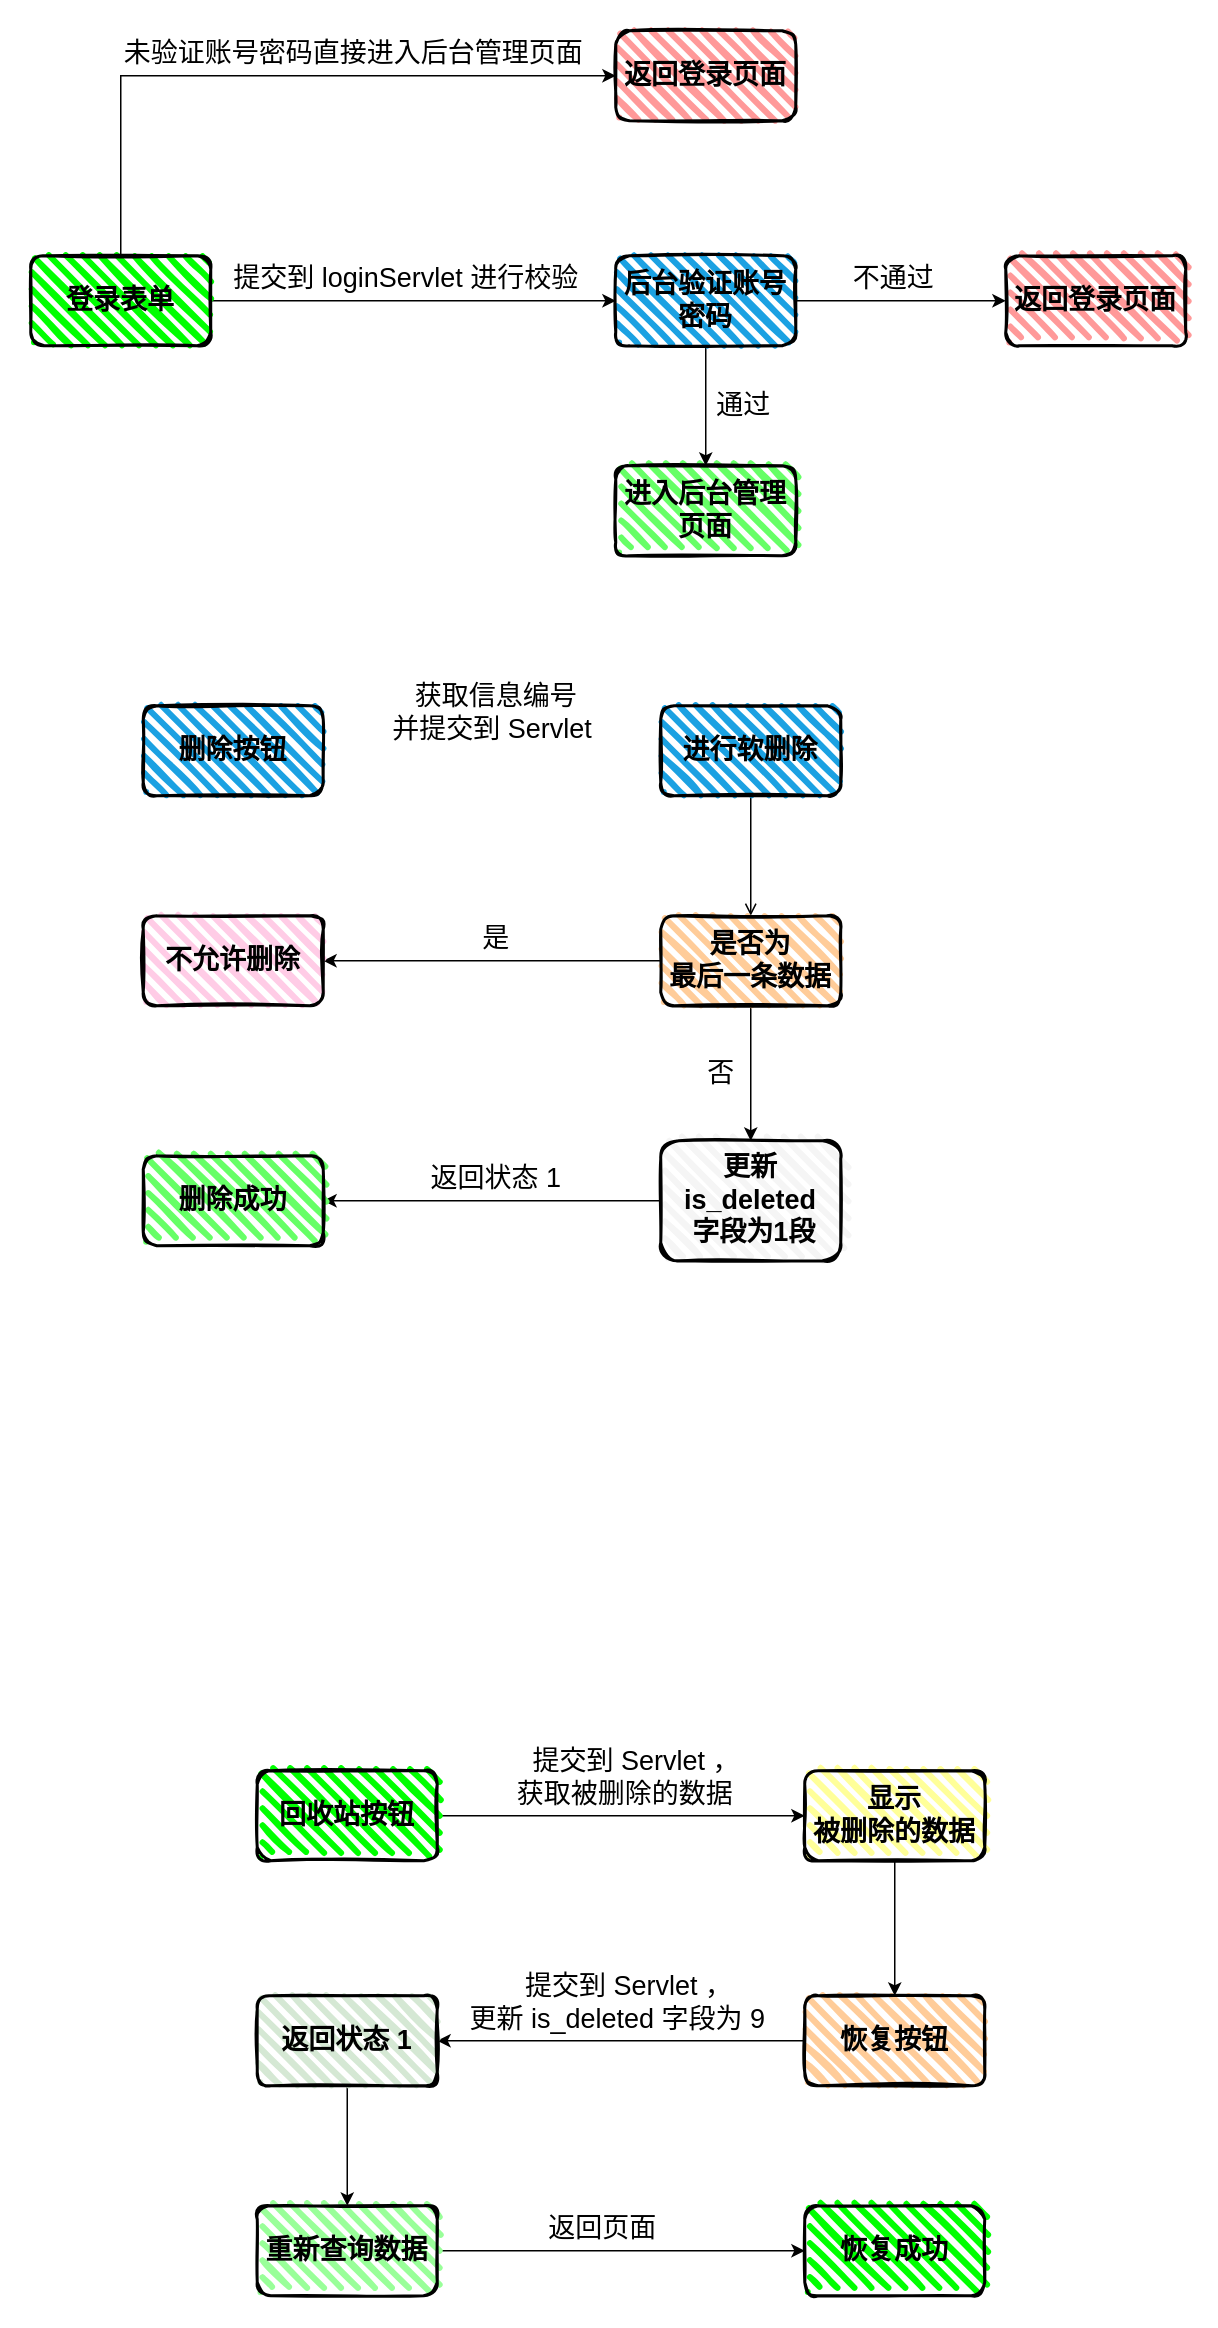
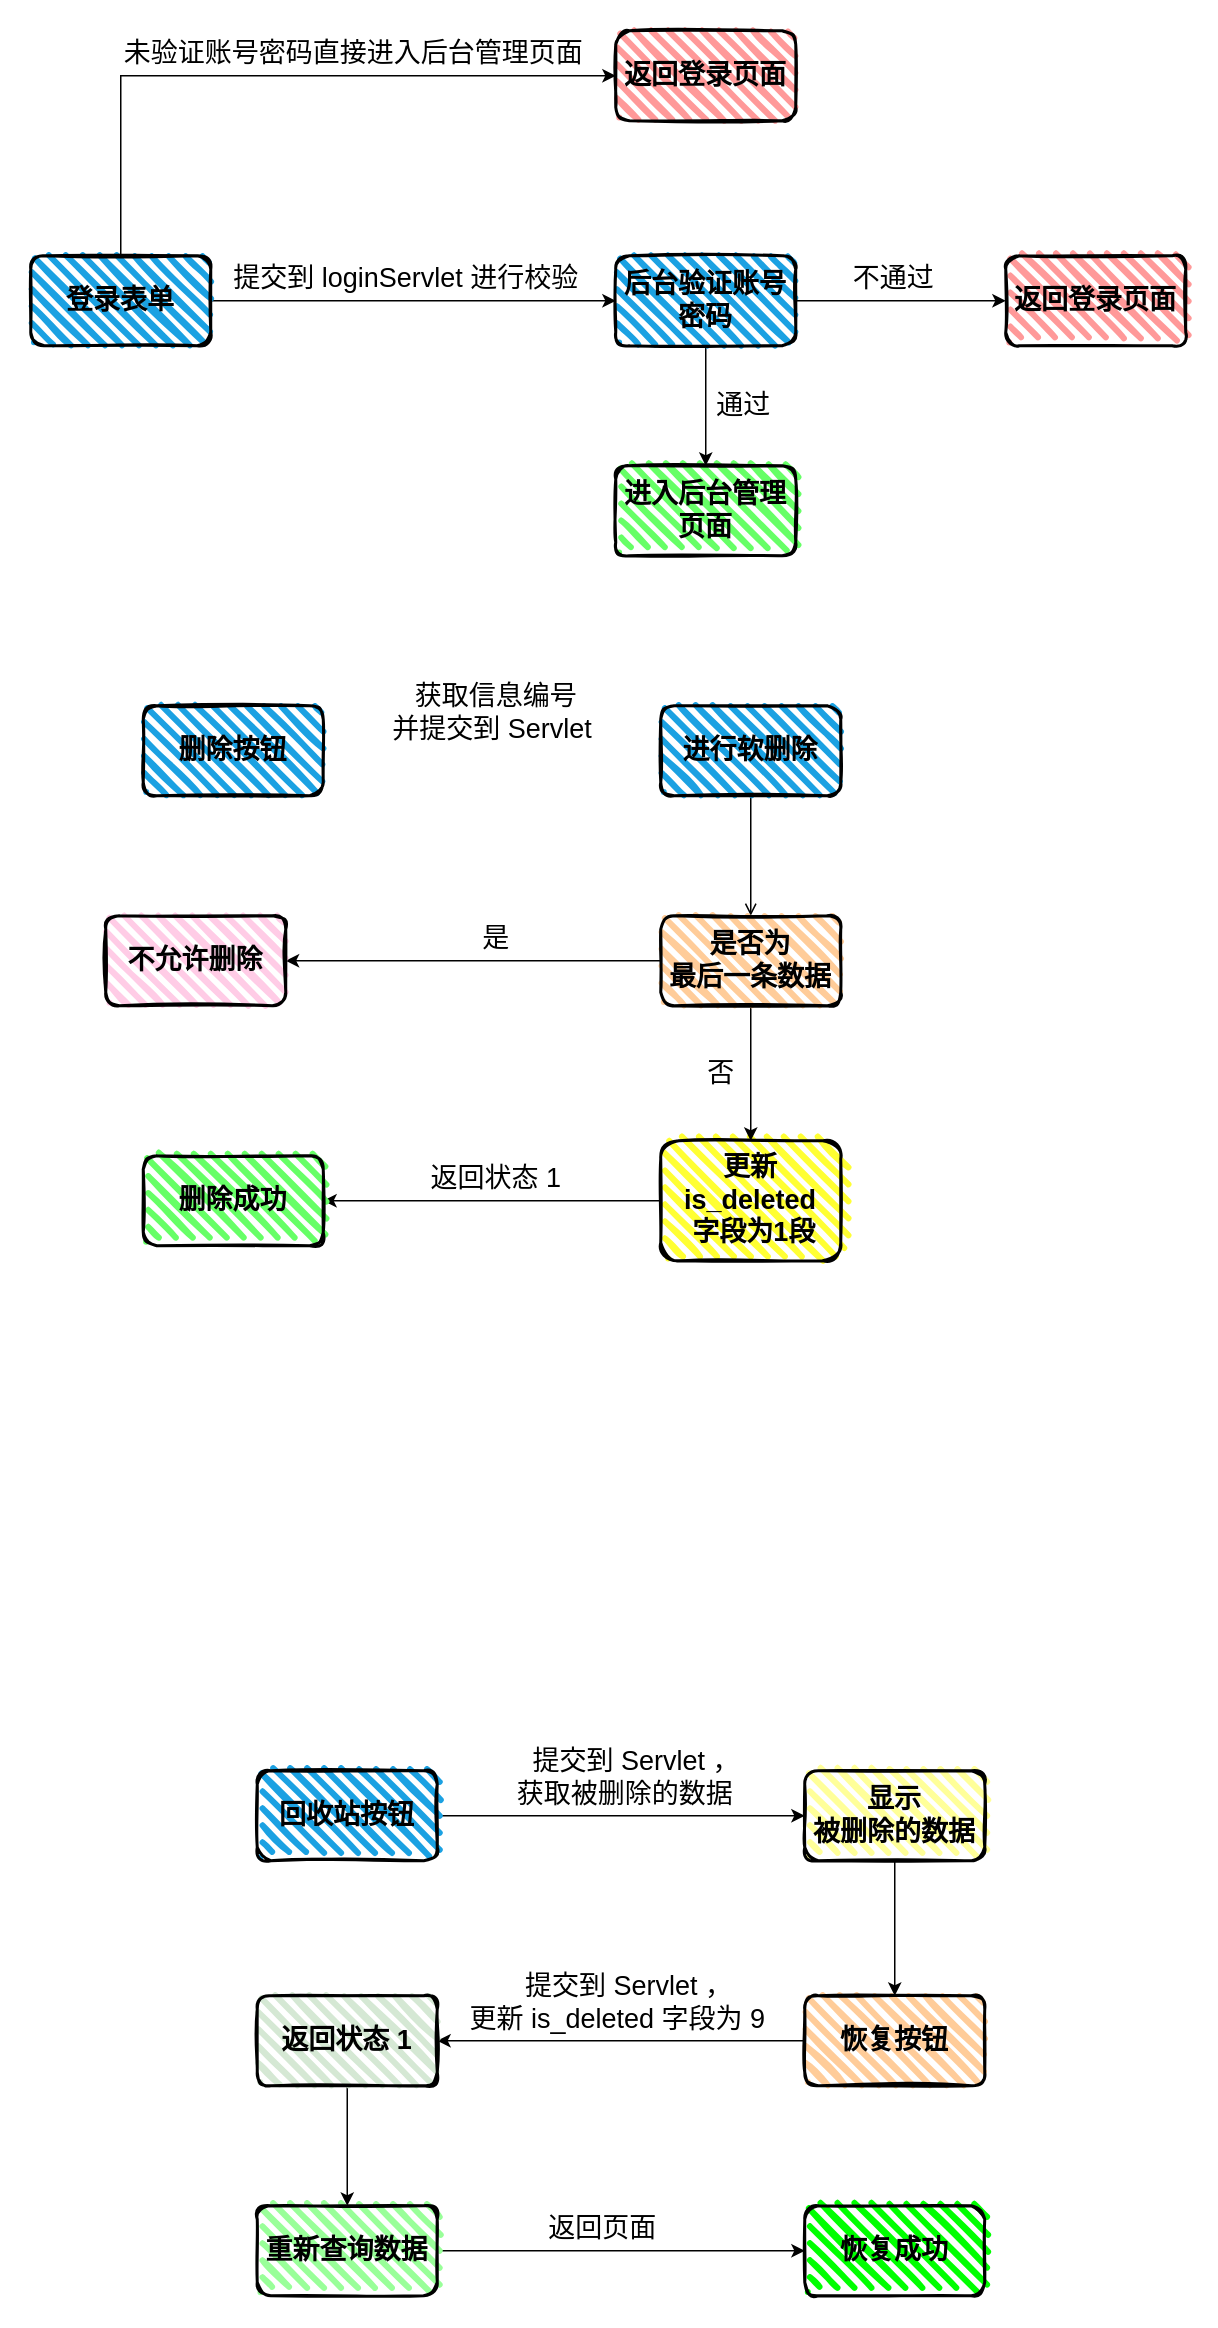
(121, 301) -> (121, 301)
(233, 961) -> (196, 961)
(751, 1201) -> (751, 1201)
(347, 1816) -> (347, 1816)
